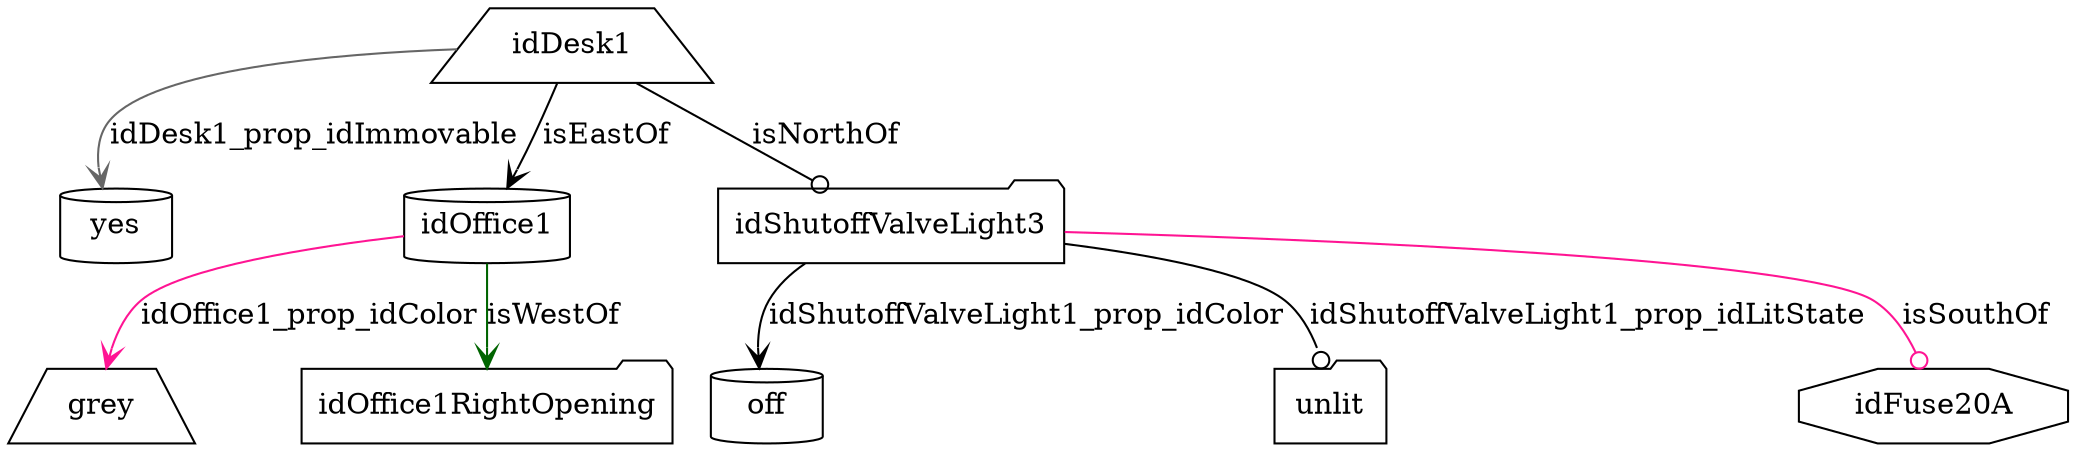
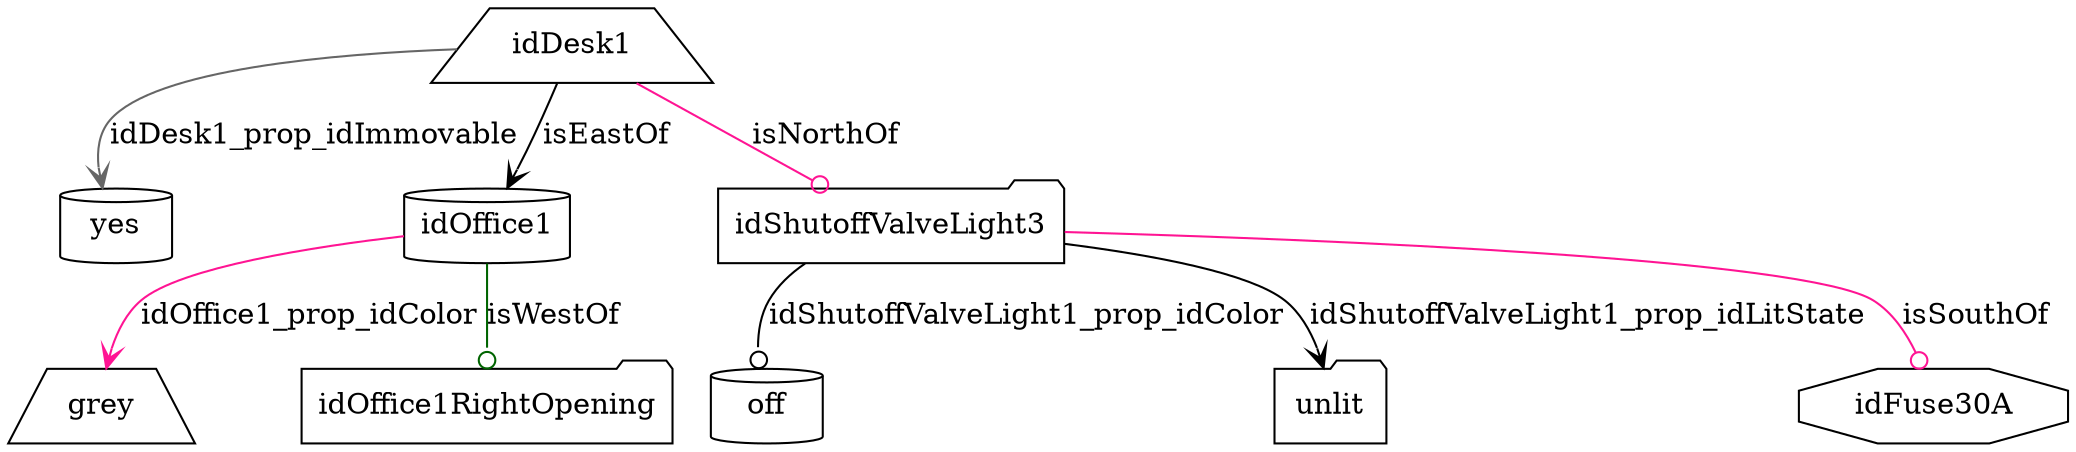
(724, 132) -> (724, 132)
(1206, 269) -> (1206, 269)
(770, 299) -> (770, 299)
(487, 306) -> (487, 306)
(1933, 406) -> (1933, 406)
